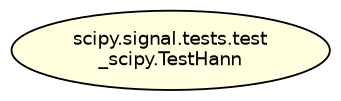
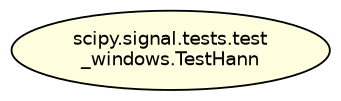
(171, 50) -> (171, 50)
